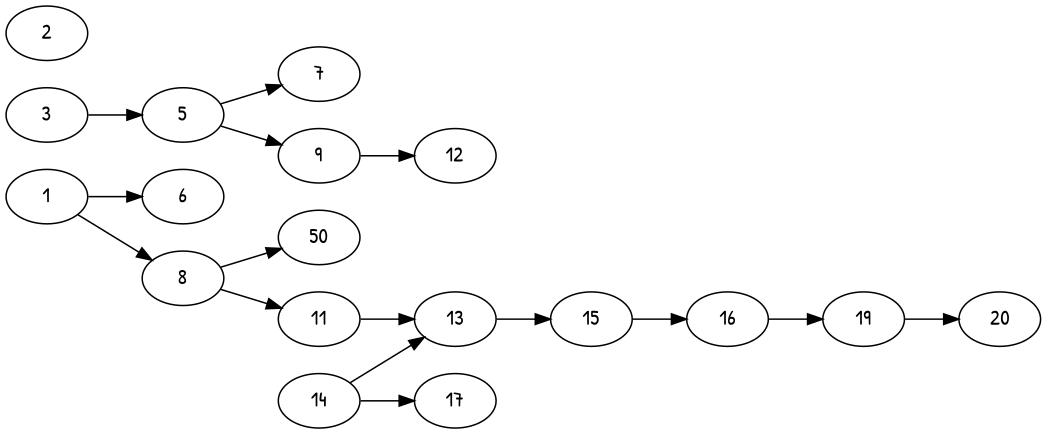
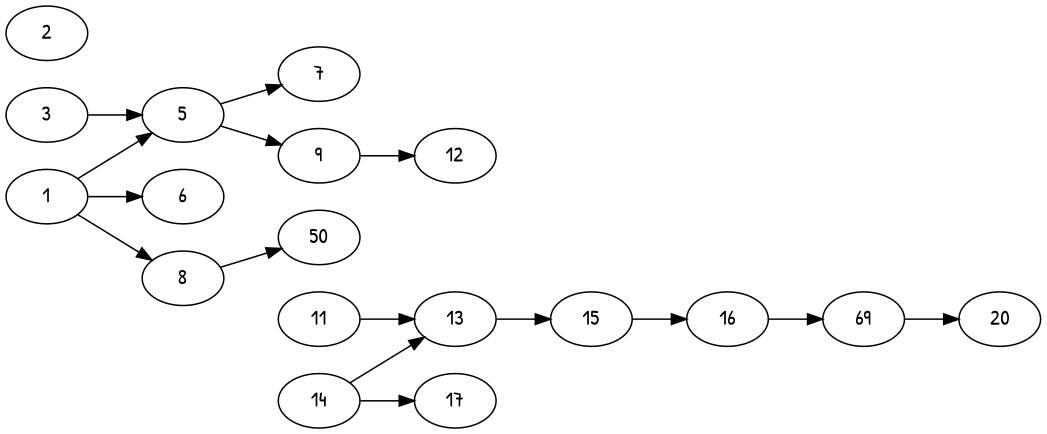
none -> (108, 160)
(244, 297) -> none
(864, 319) -> (864, 319)
